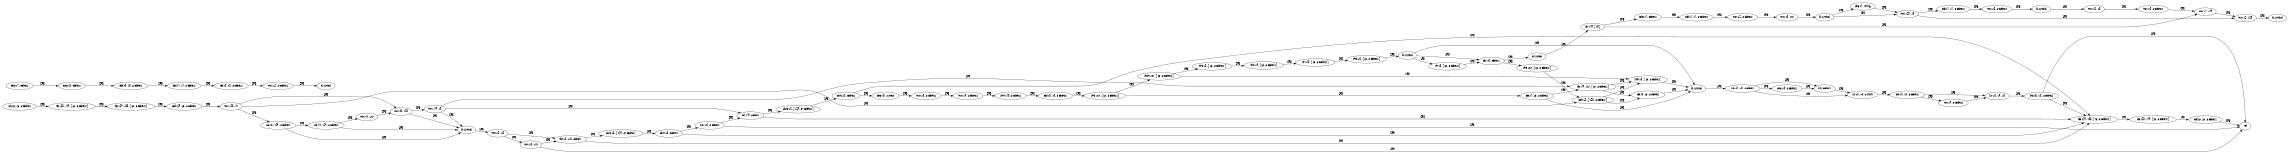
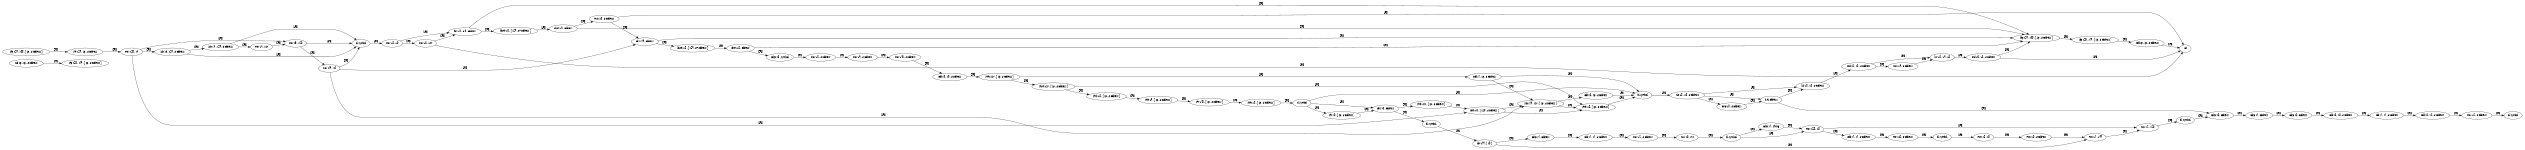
(1808, 87) -> (1753, 101)
(1863, 95) -> (1813, 86)
(1011, 96) -> (905, 57)
(1623, 103) -> (1511, 107)
(100, 106) -> none
(184, 106) -> (85, 52)
none -> (2220, 115)
(2183, 118) -> (2125, 40)
